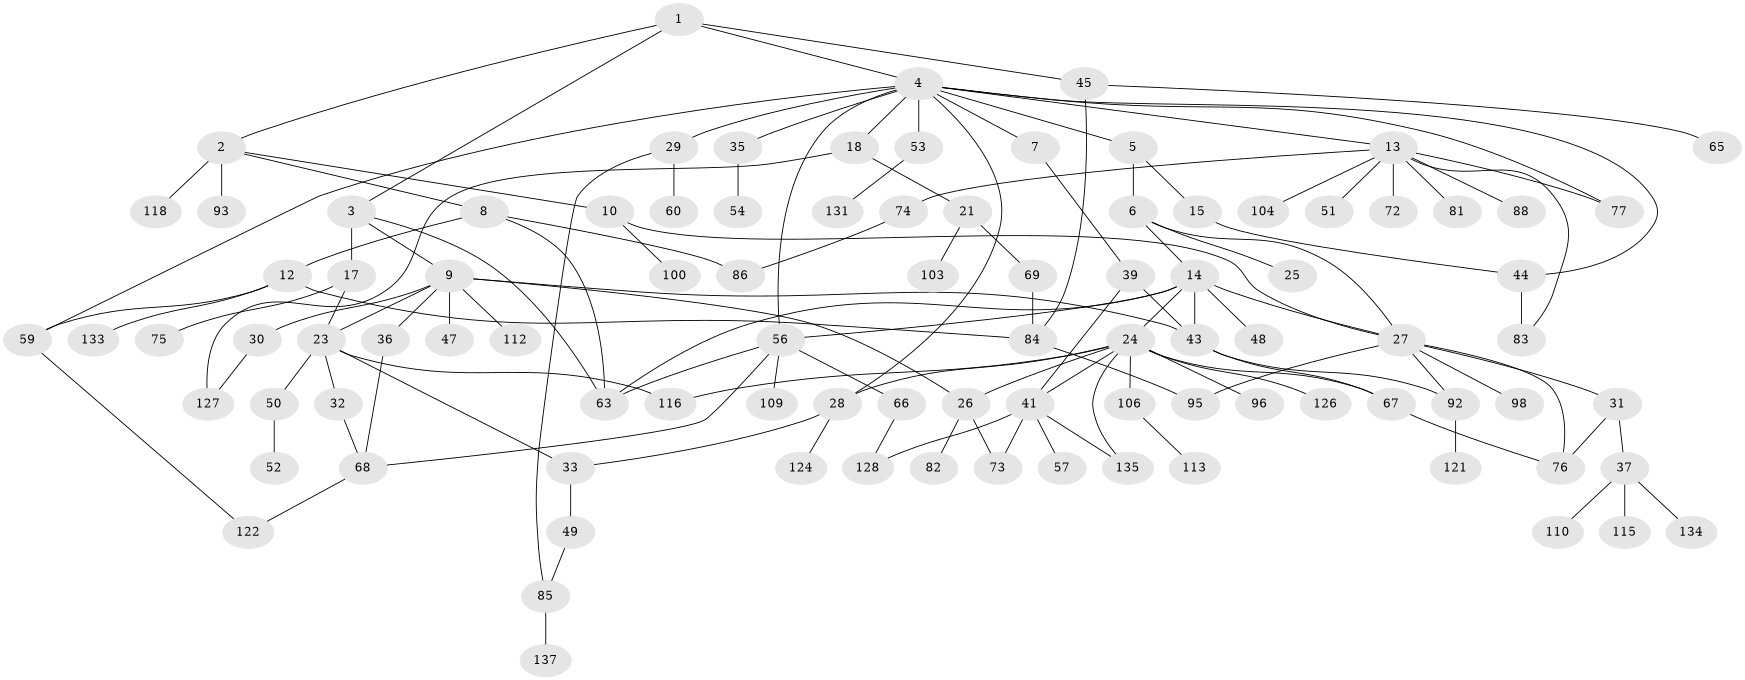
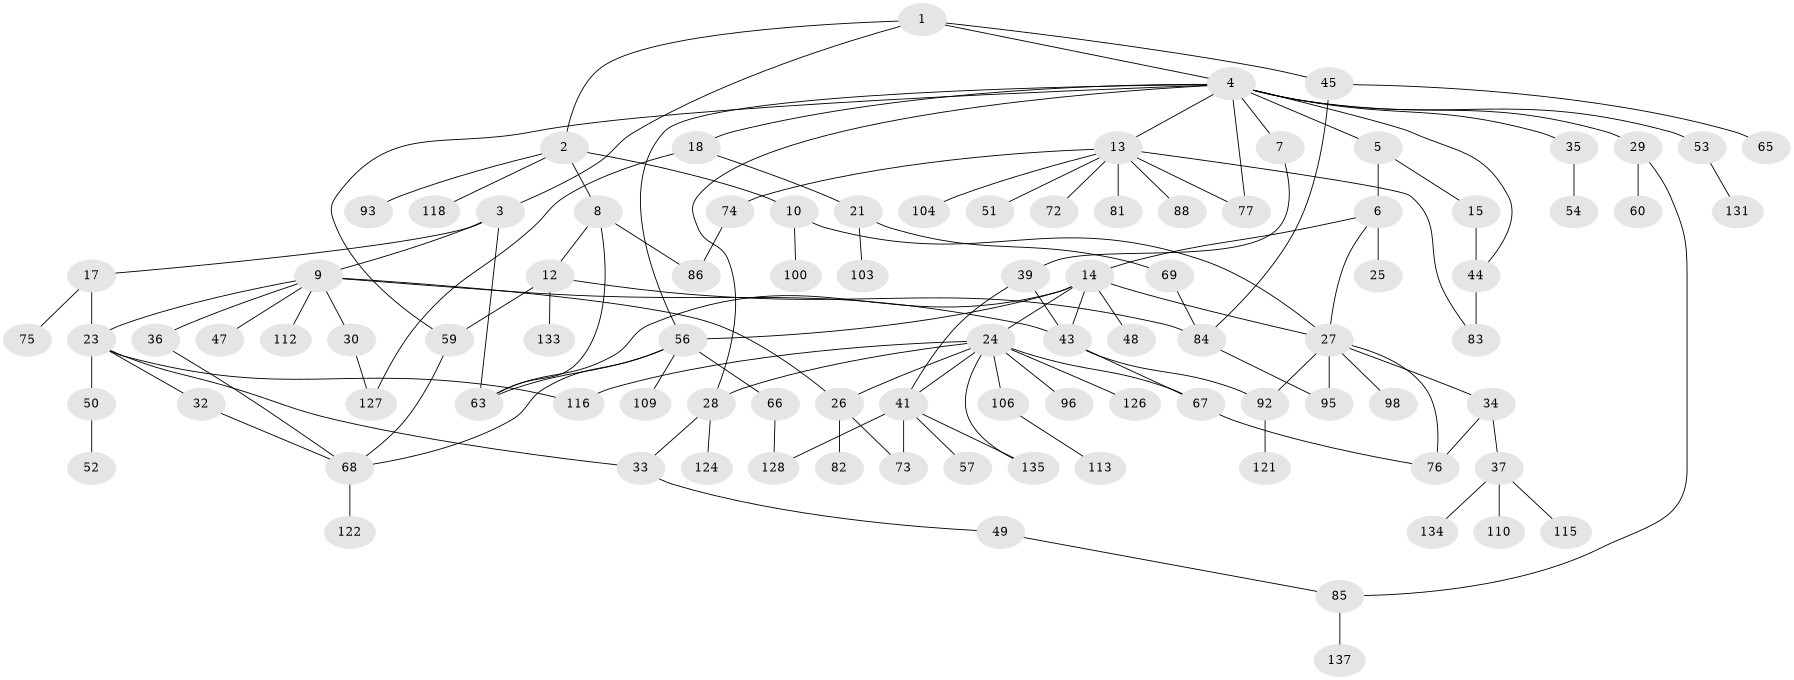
(1618, 404) -> (1491, 404)
(138, 436) -> (412, 411)
